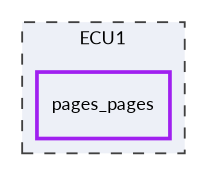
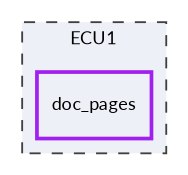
(103, 105) -> (94, 105)
